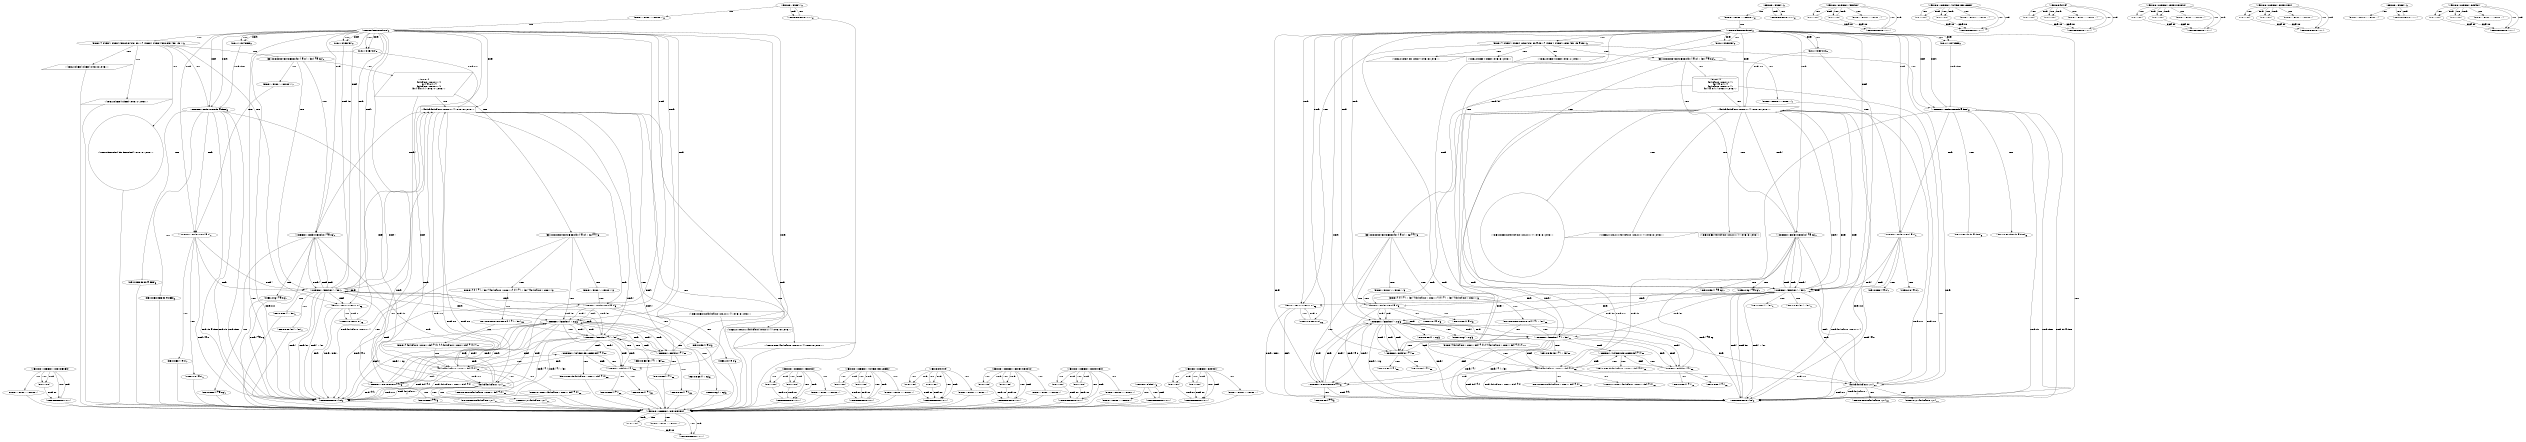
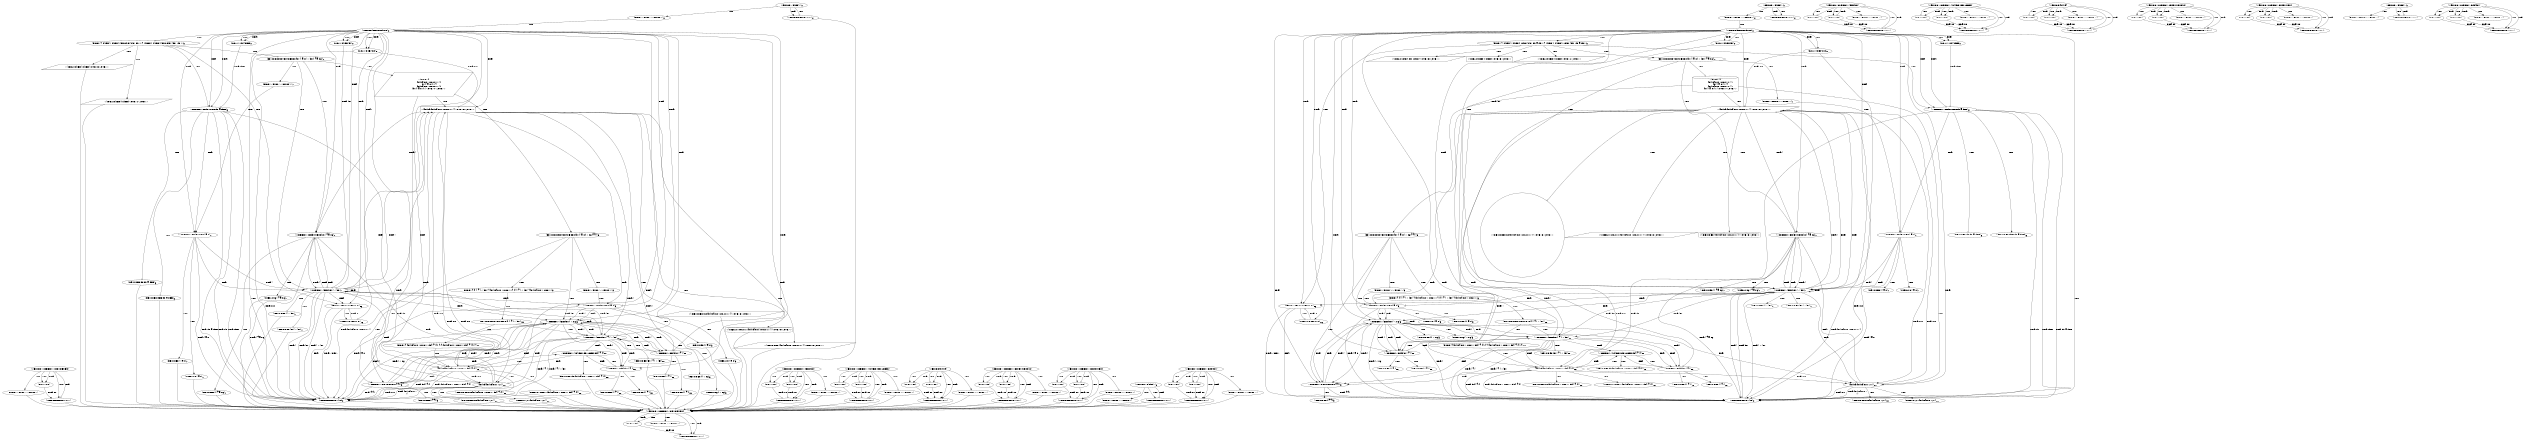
(126, 152) -> none
